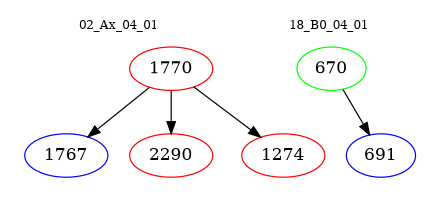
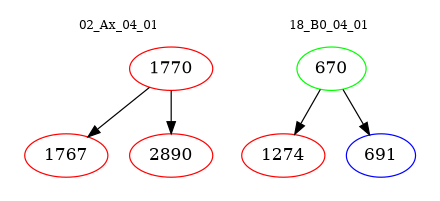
(215, 103) -> (311, 106)
(66, 156) -> (66, 156)
(171, 156) -> (171, 156)
